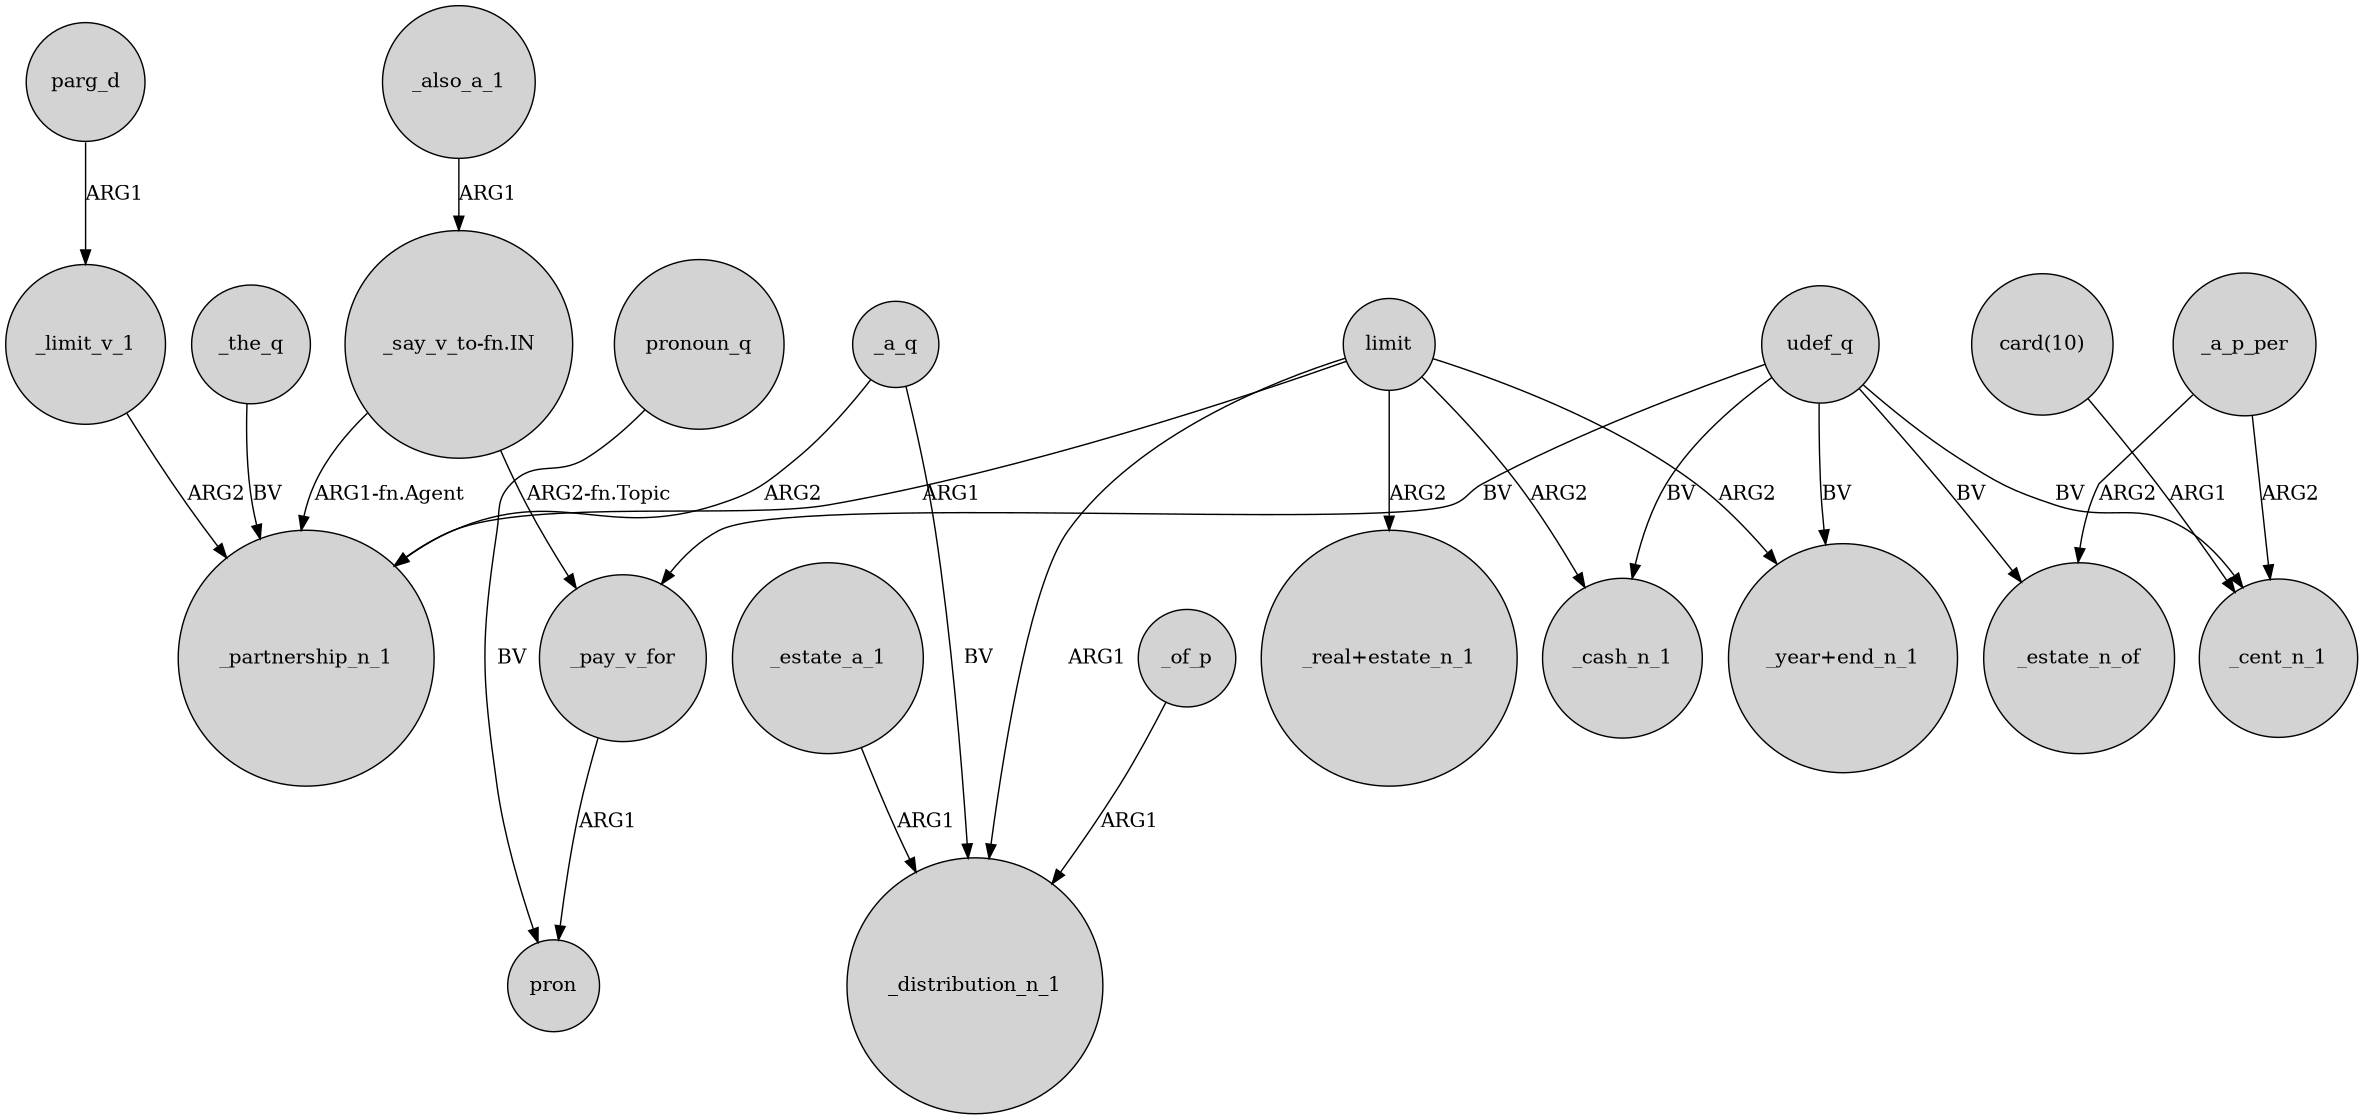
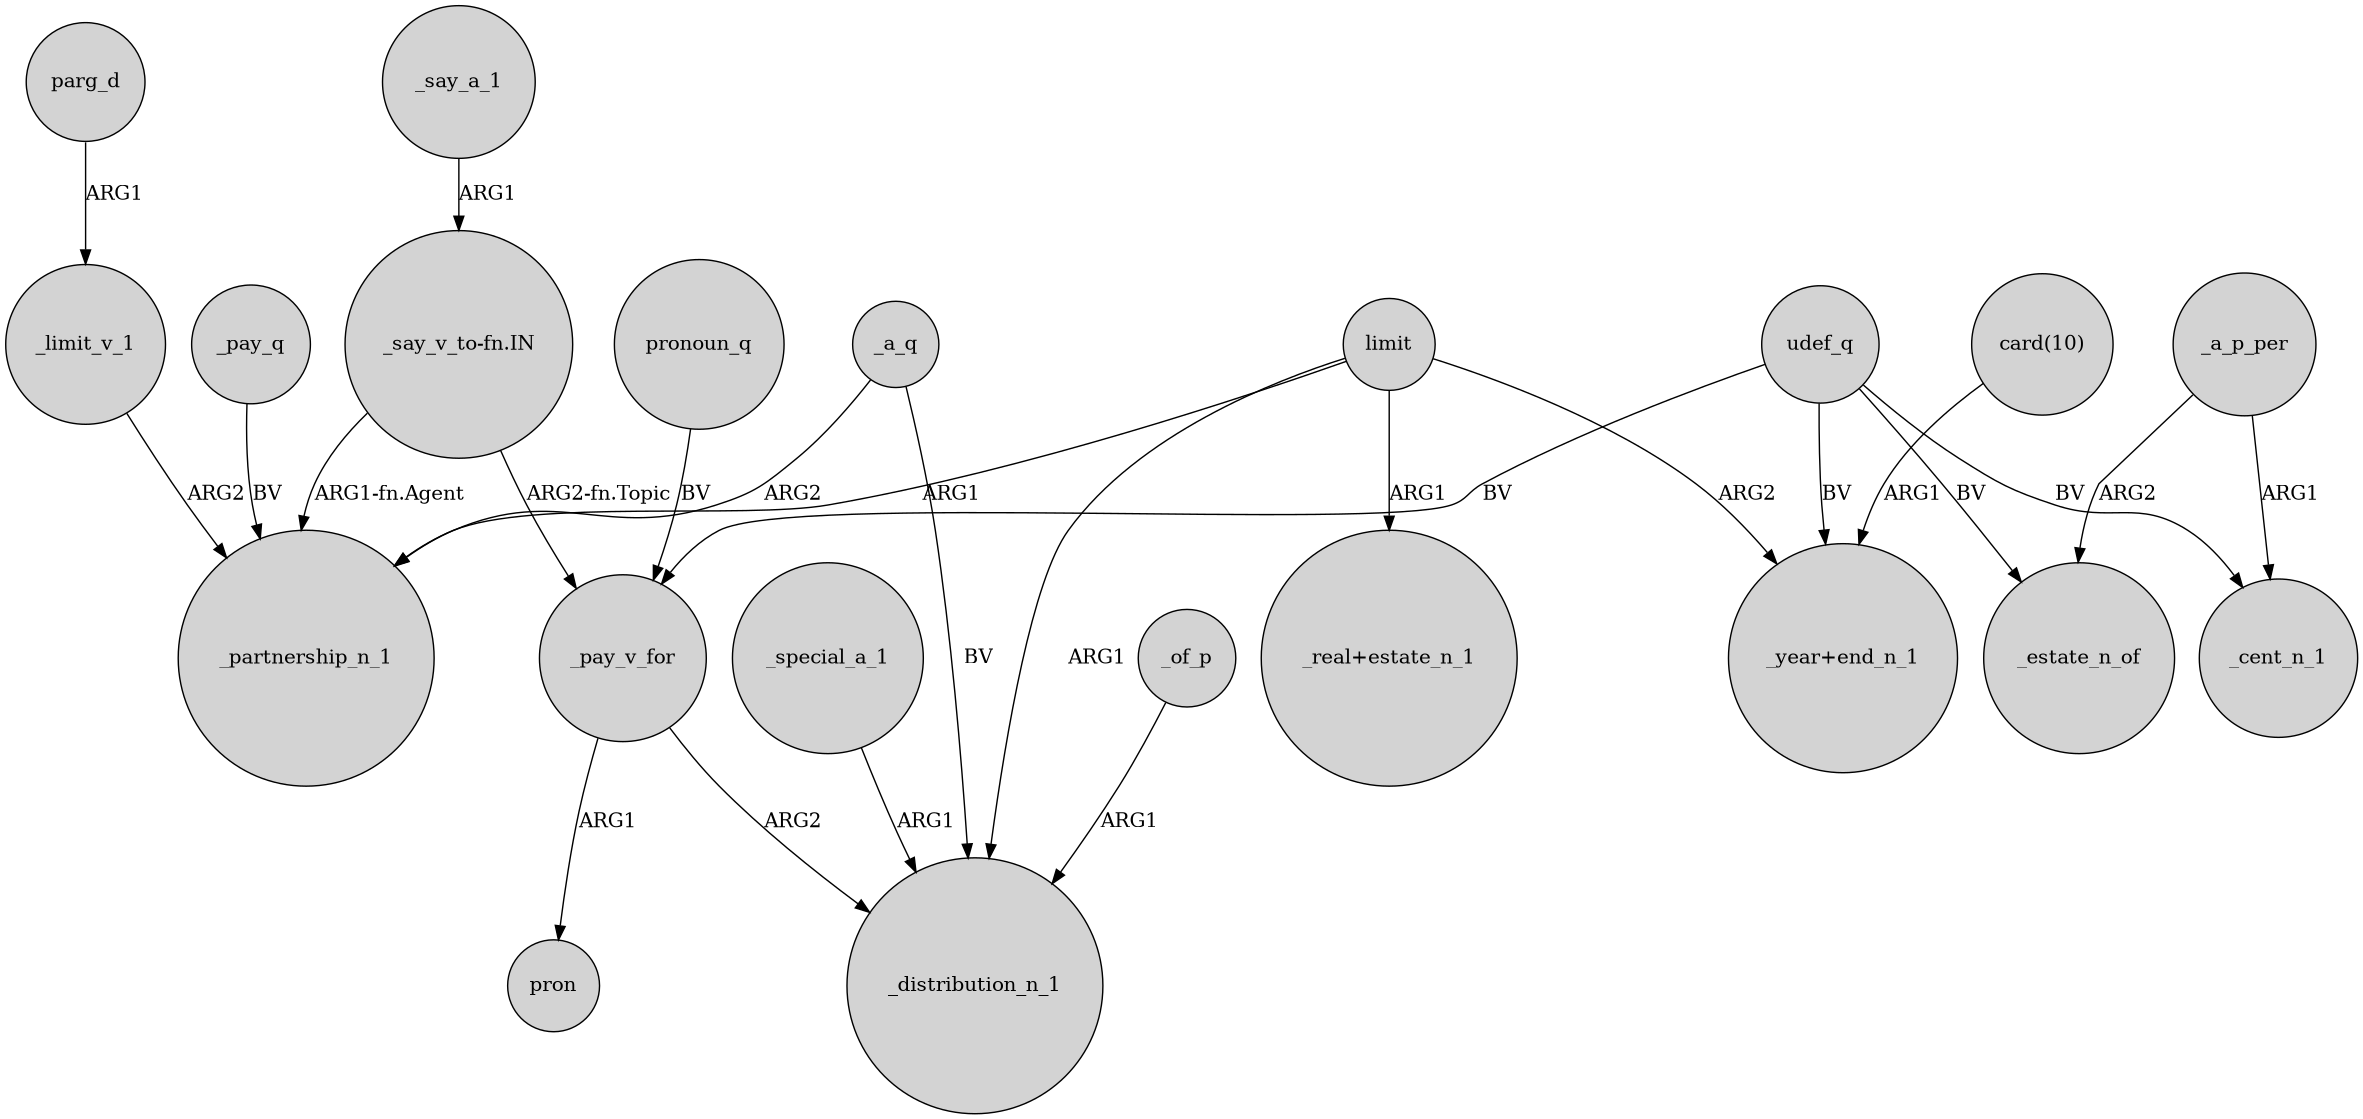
(459, 82) -> (459, 82)
(251, 344) -> (251, 344)
(2160, 488) -> (1918, 440)
(1418, 494) -> (1418, 494)
(2290, 494) -> (2290, 494)
(486, 628) -> (678, 498)
(828, 658) -> (828, 658)
(1622, 658) -> none
none -> (758, 822)
